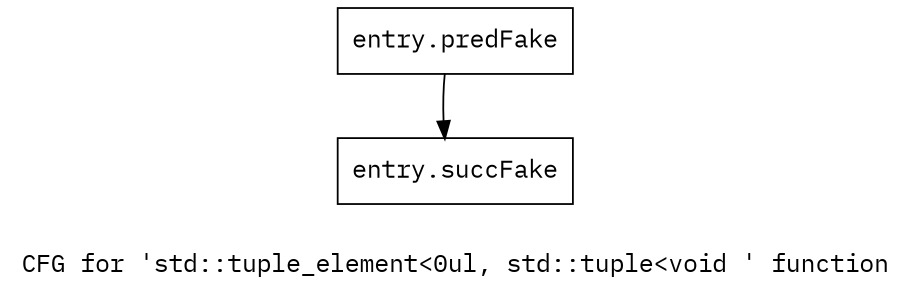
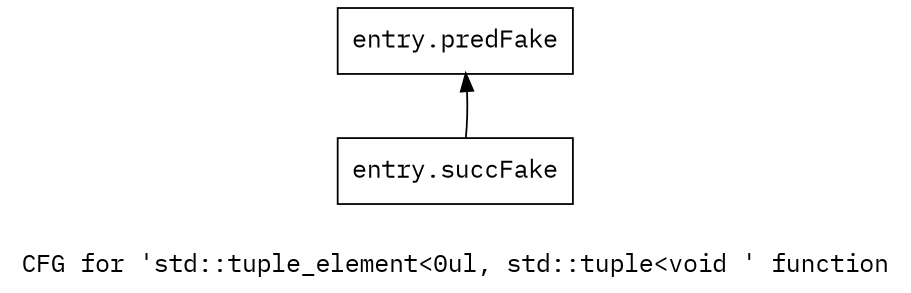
(443, 97) -> (467, 115)
